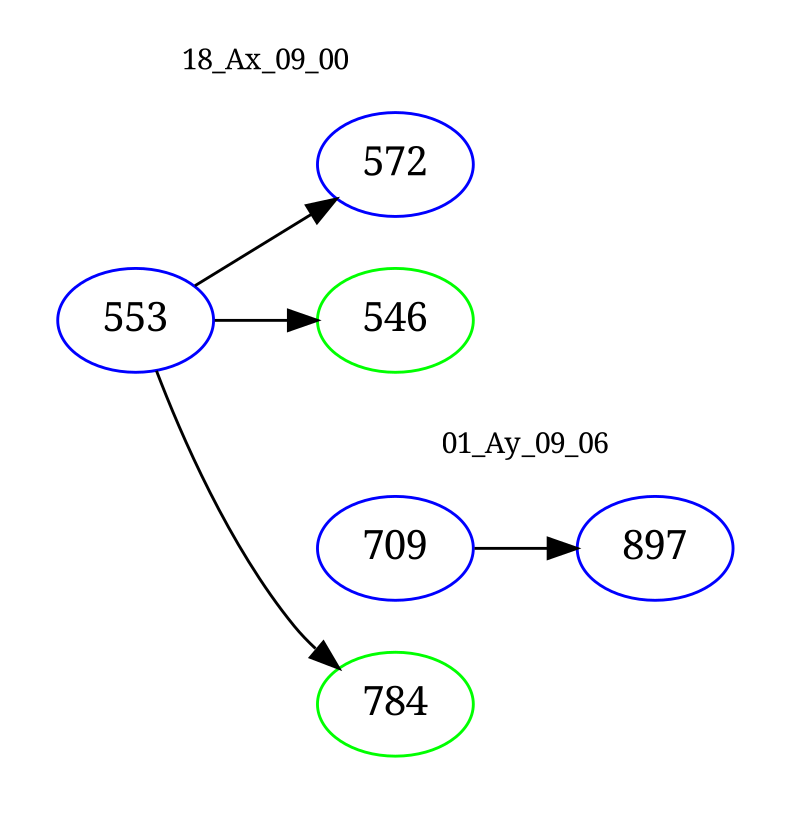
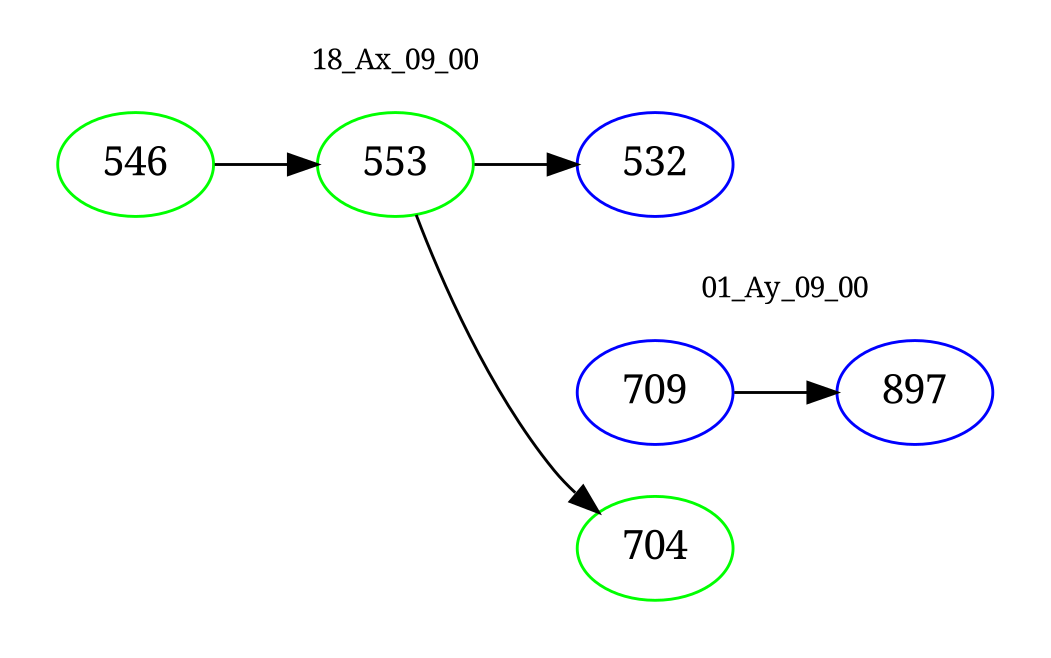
(395, 165) -> (655, 165)
(136, 320) -> (395, 165)
(251, 320) -> (251, 165)
(525, 446) -> (785, 290)
(395, 704) -> (655, 548)
